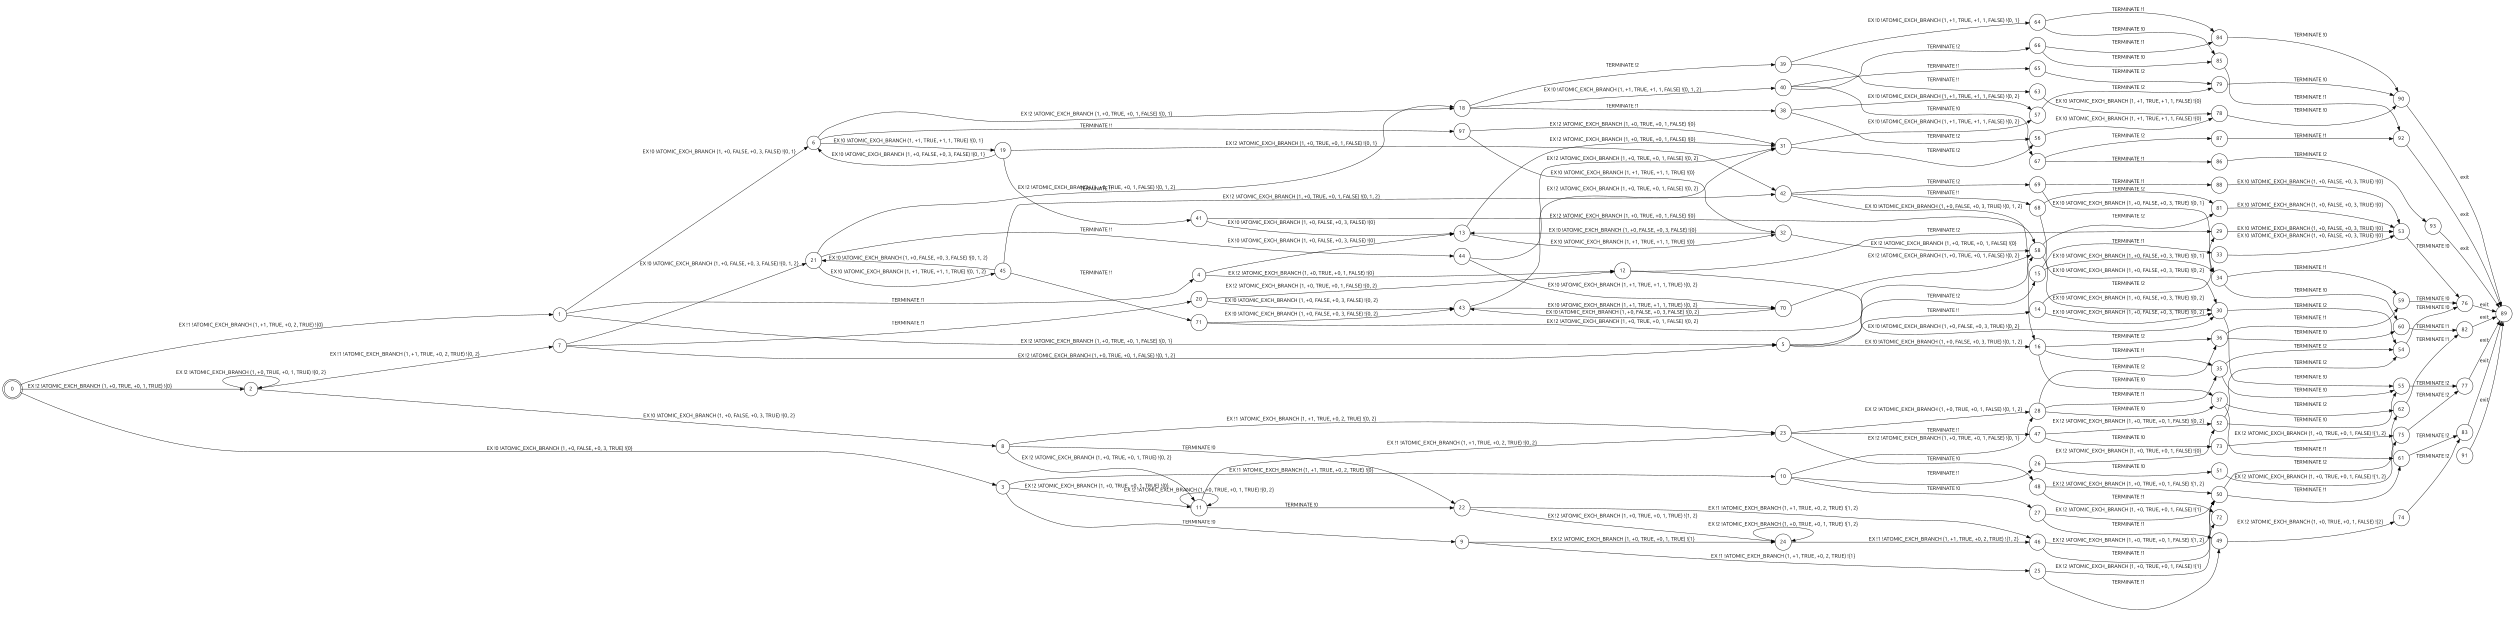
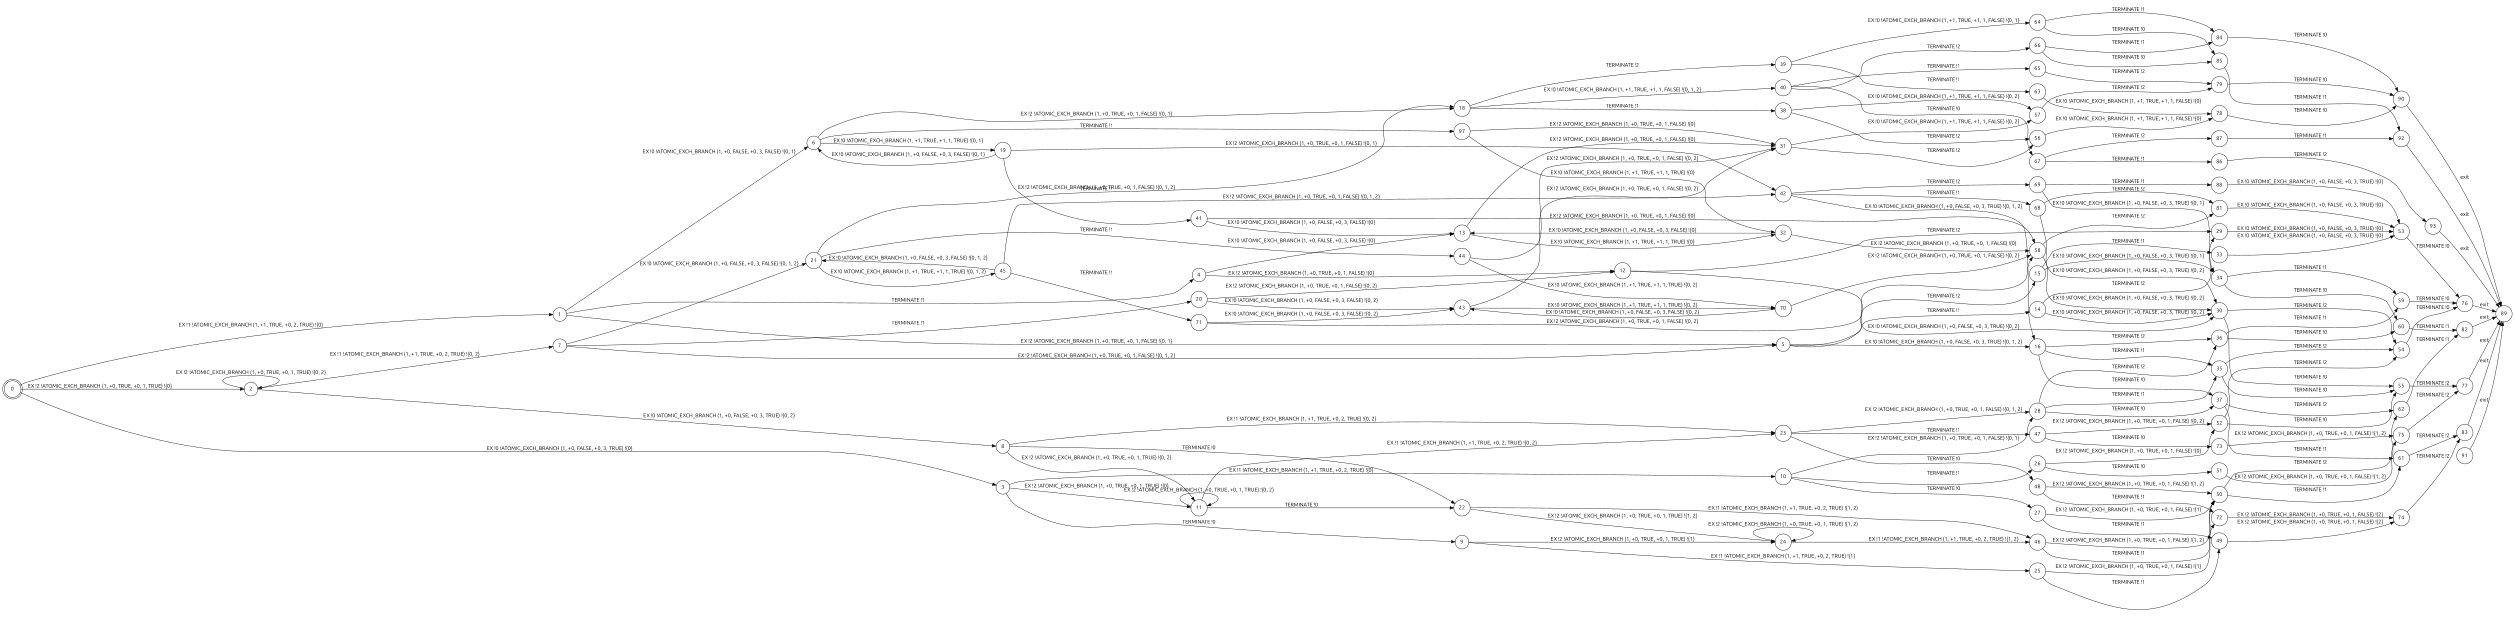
none -> (2308, 518)
